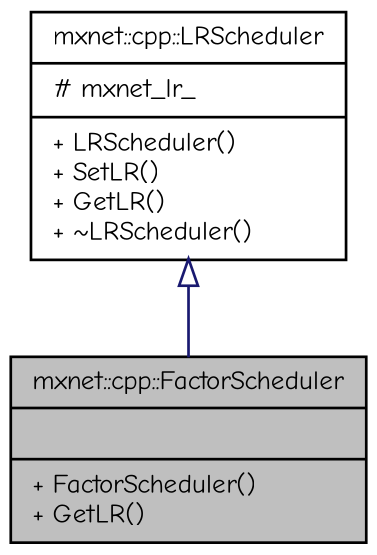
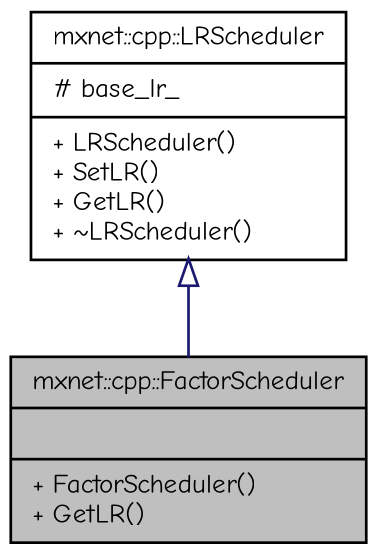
(125, 89) -> (117, 89)
